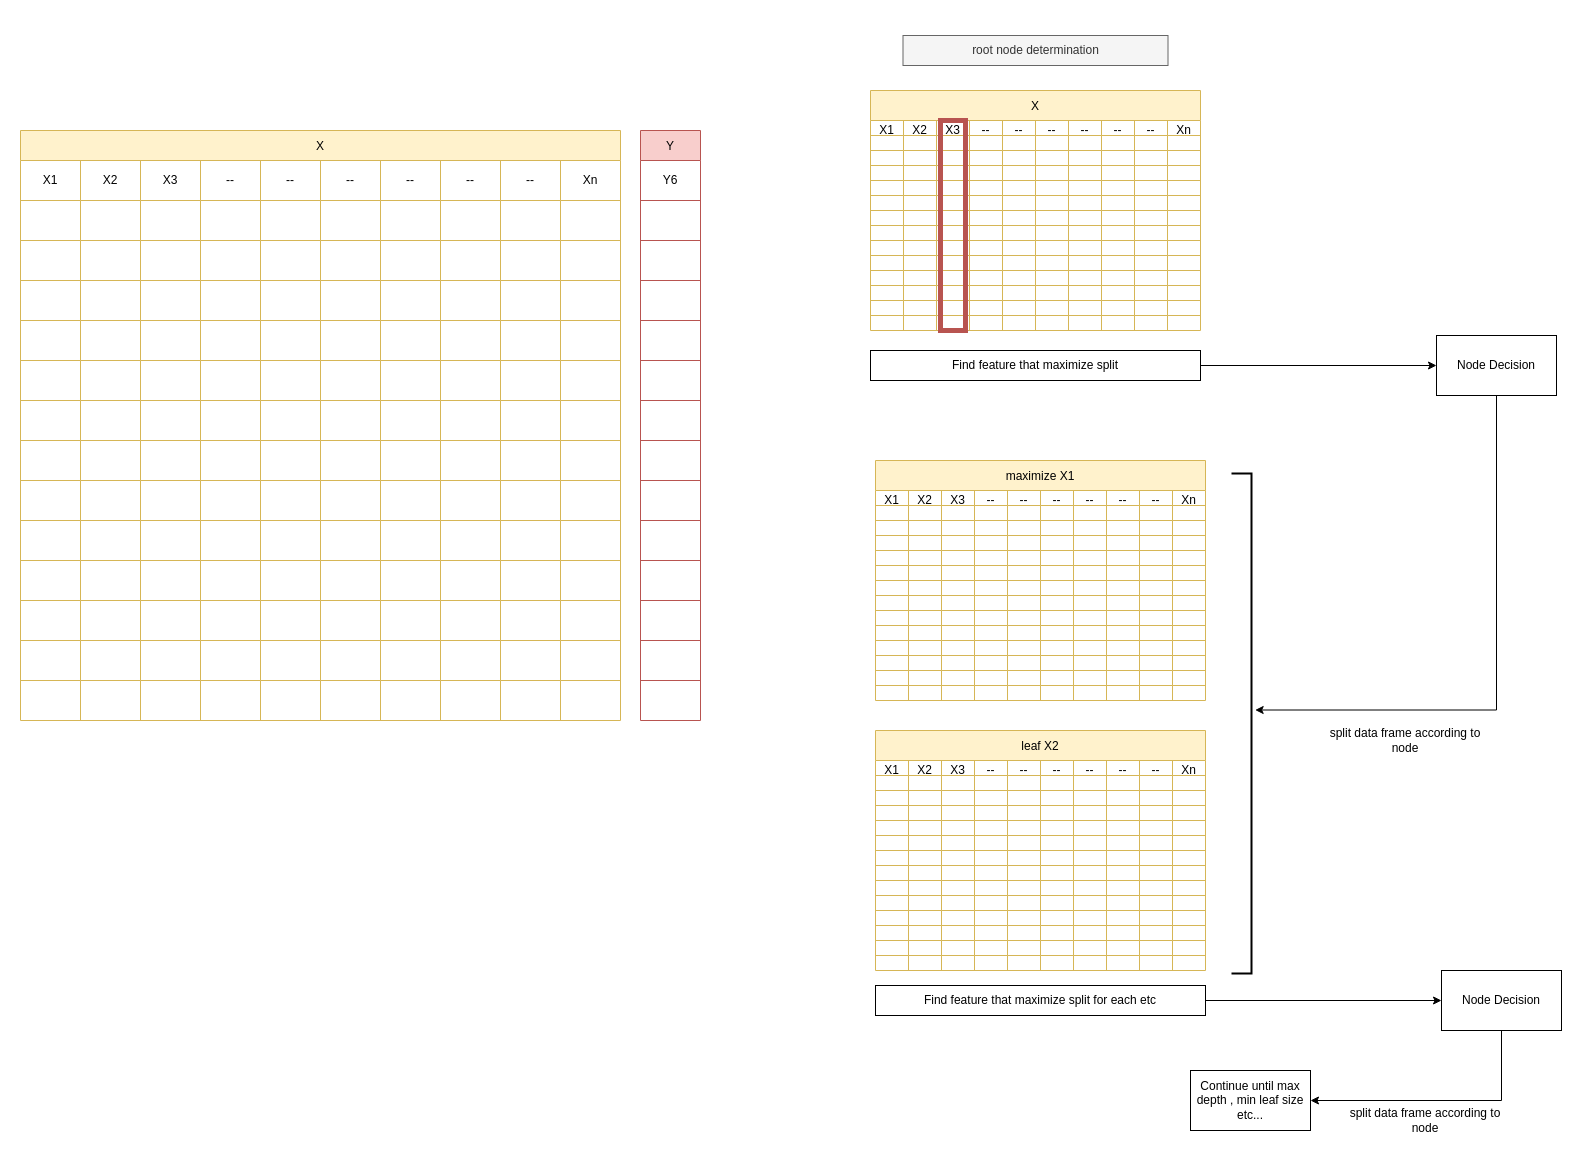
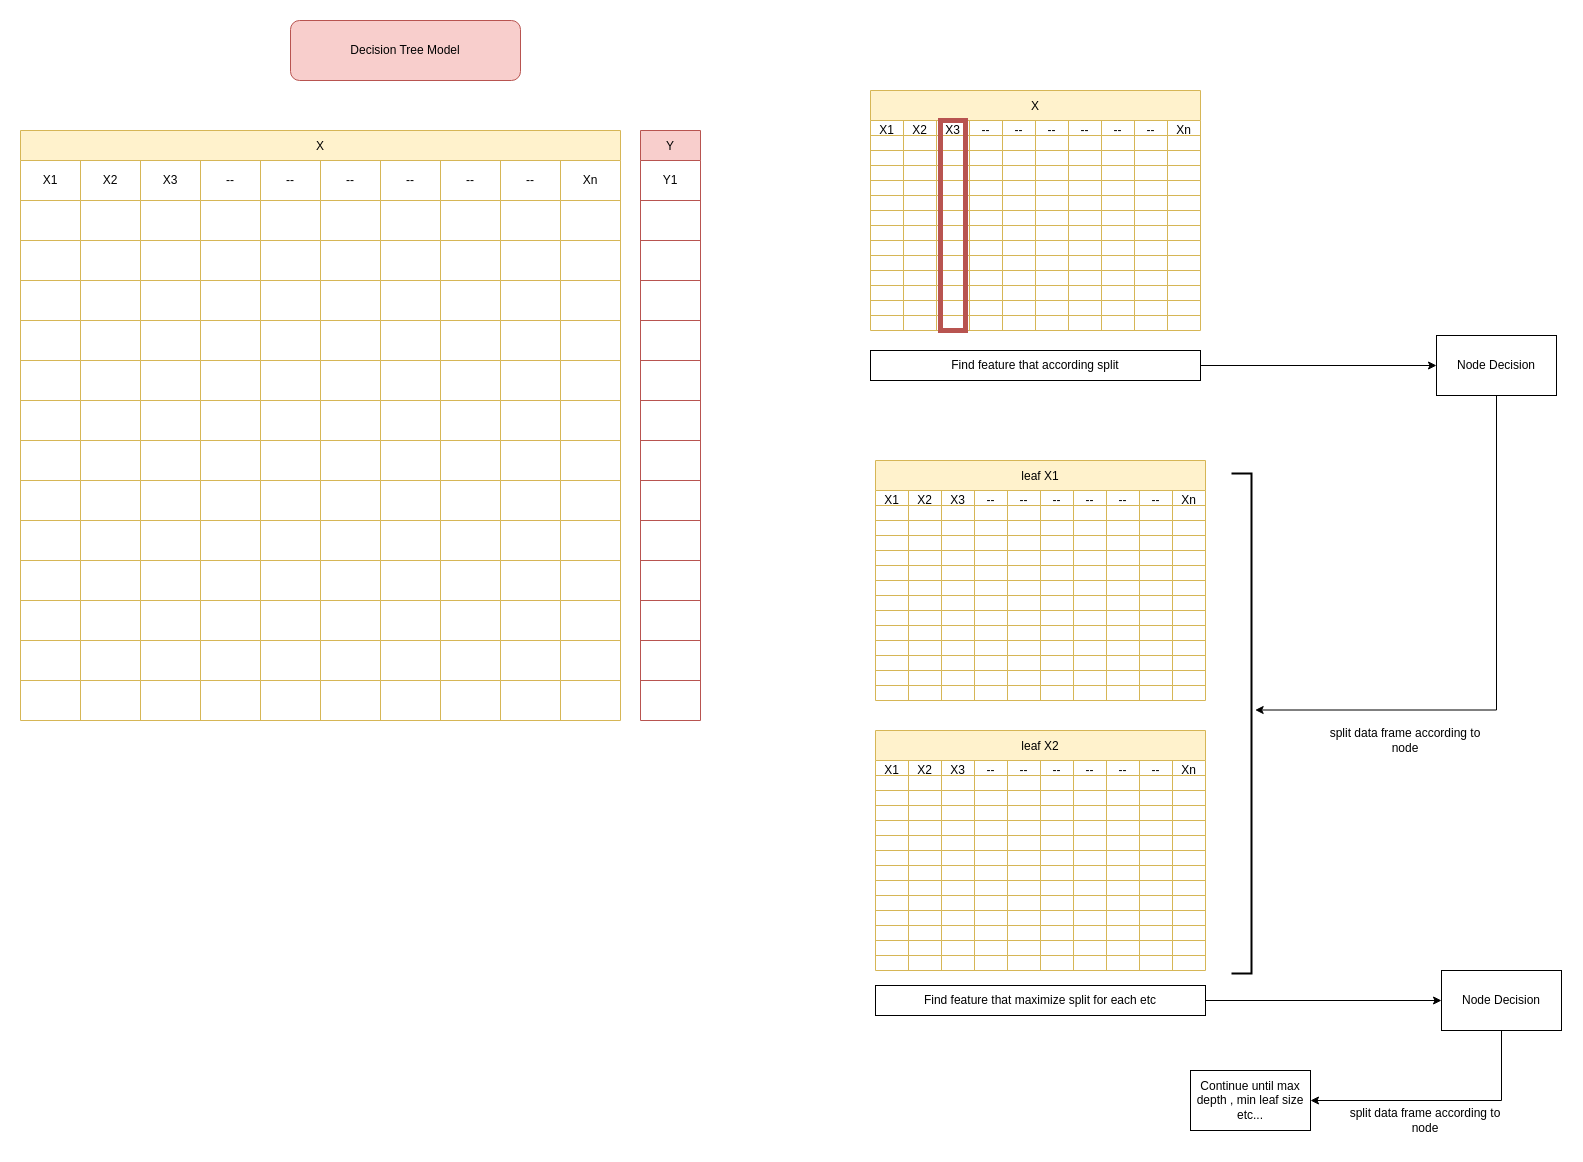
none -> (406, 51)
(1036, 51) -> none
(671, 181) -> (671, 181)
(1036, 366) -> (1036, 366)
(1040, 476) -> (1040, 476)
